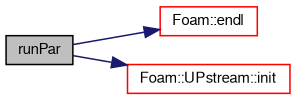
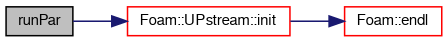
(109, 38) -> (310, 21)
